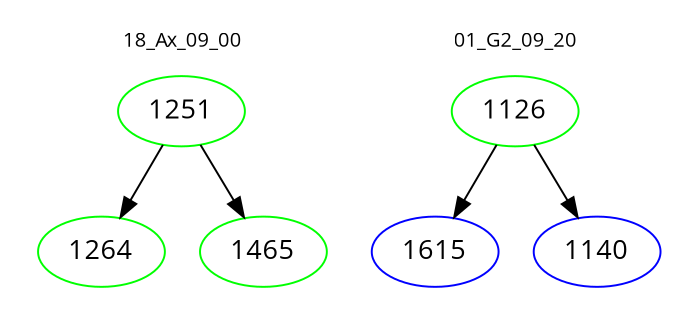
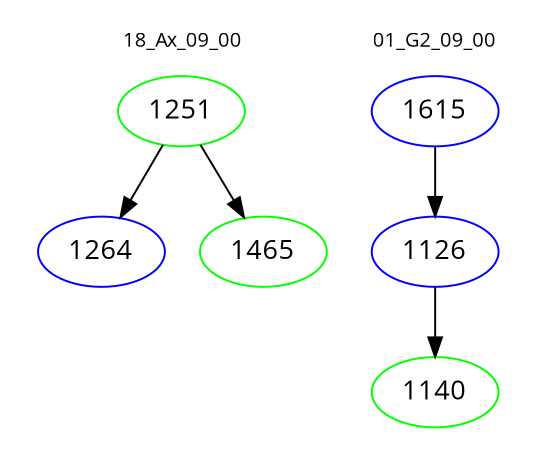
(516, 42) -> (435, 42)
(515, 111) -> (435, 252)
(480, 173) -> (435, 172)
(101, 252) -> (101, 252)
(597, 252) -> (435, 392)
